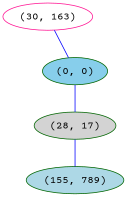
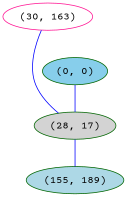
(61, 44) -> (33, 75)
(75, 180) -> (75, 180)
